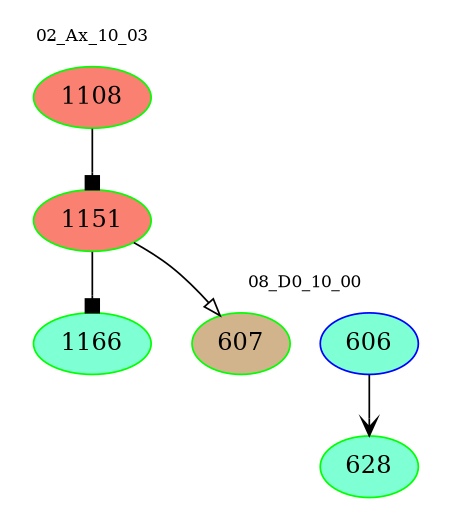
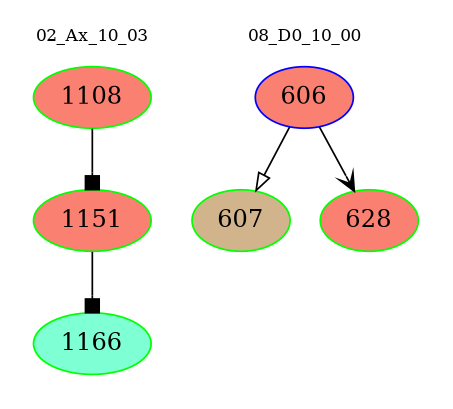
(189, 282) -> (277, 151)
(369, 344) -> (304, 97)
(369, 467) -> (369, 221)
